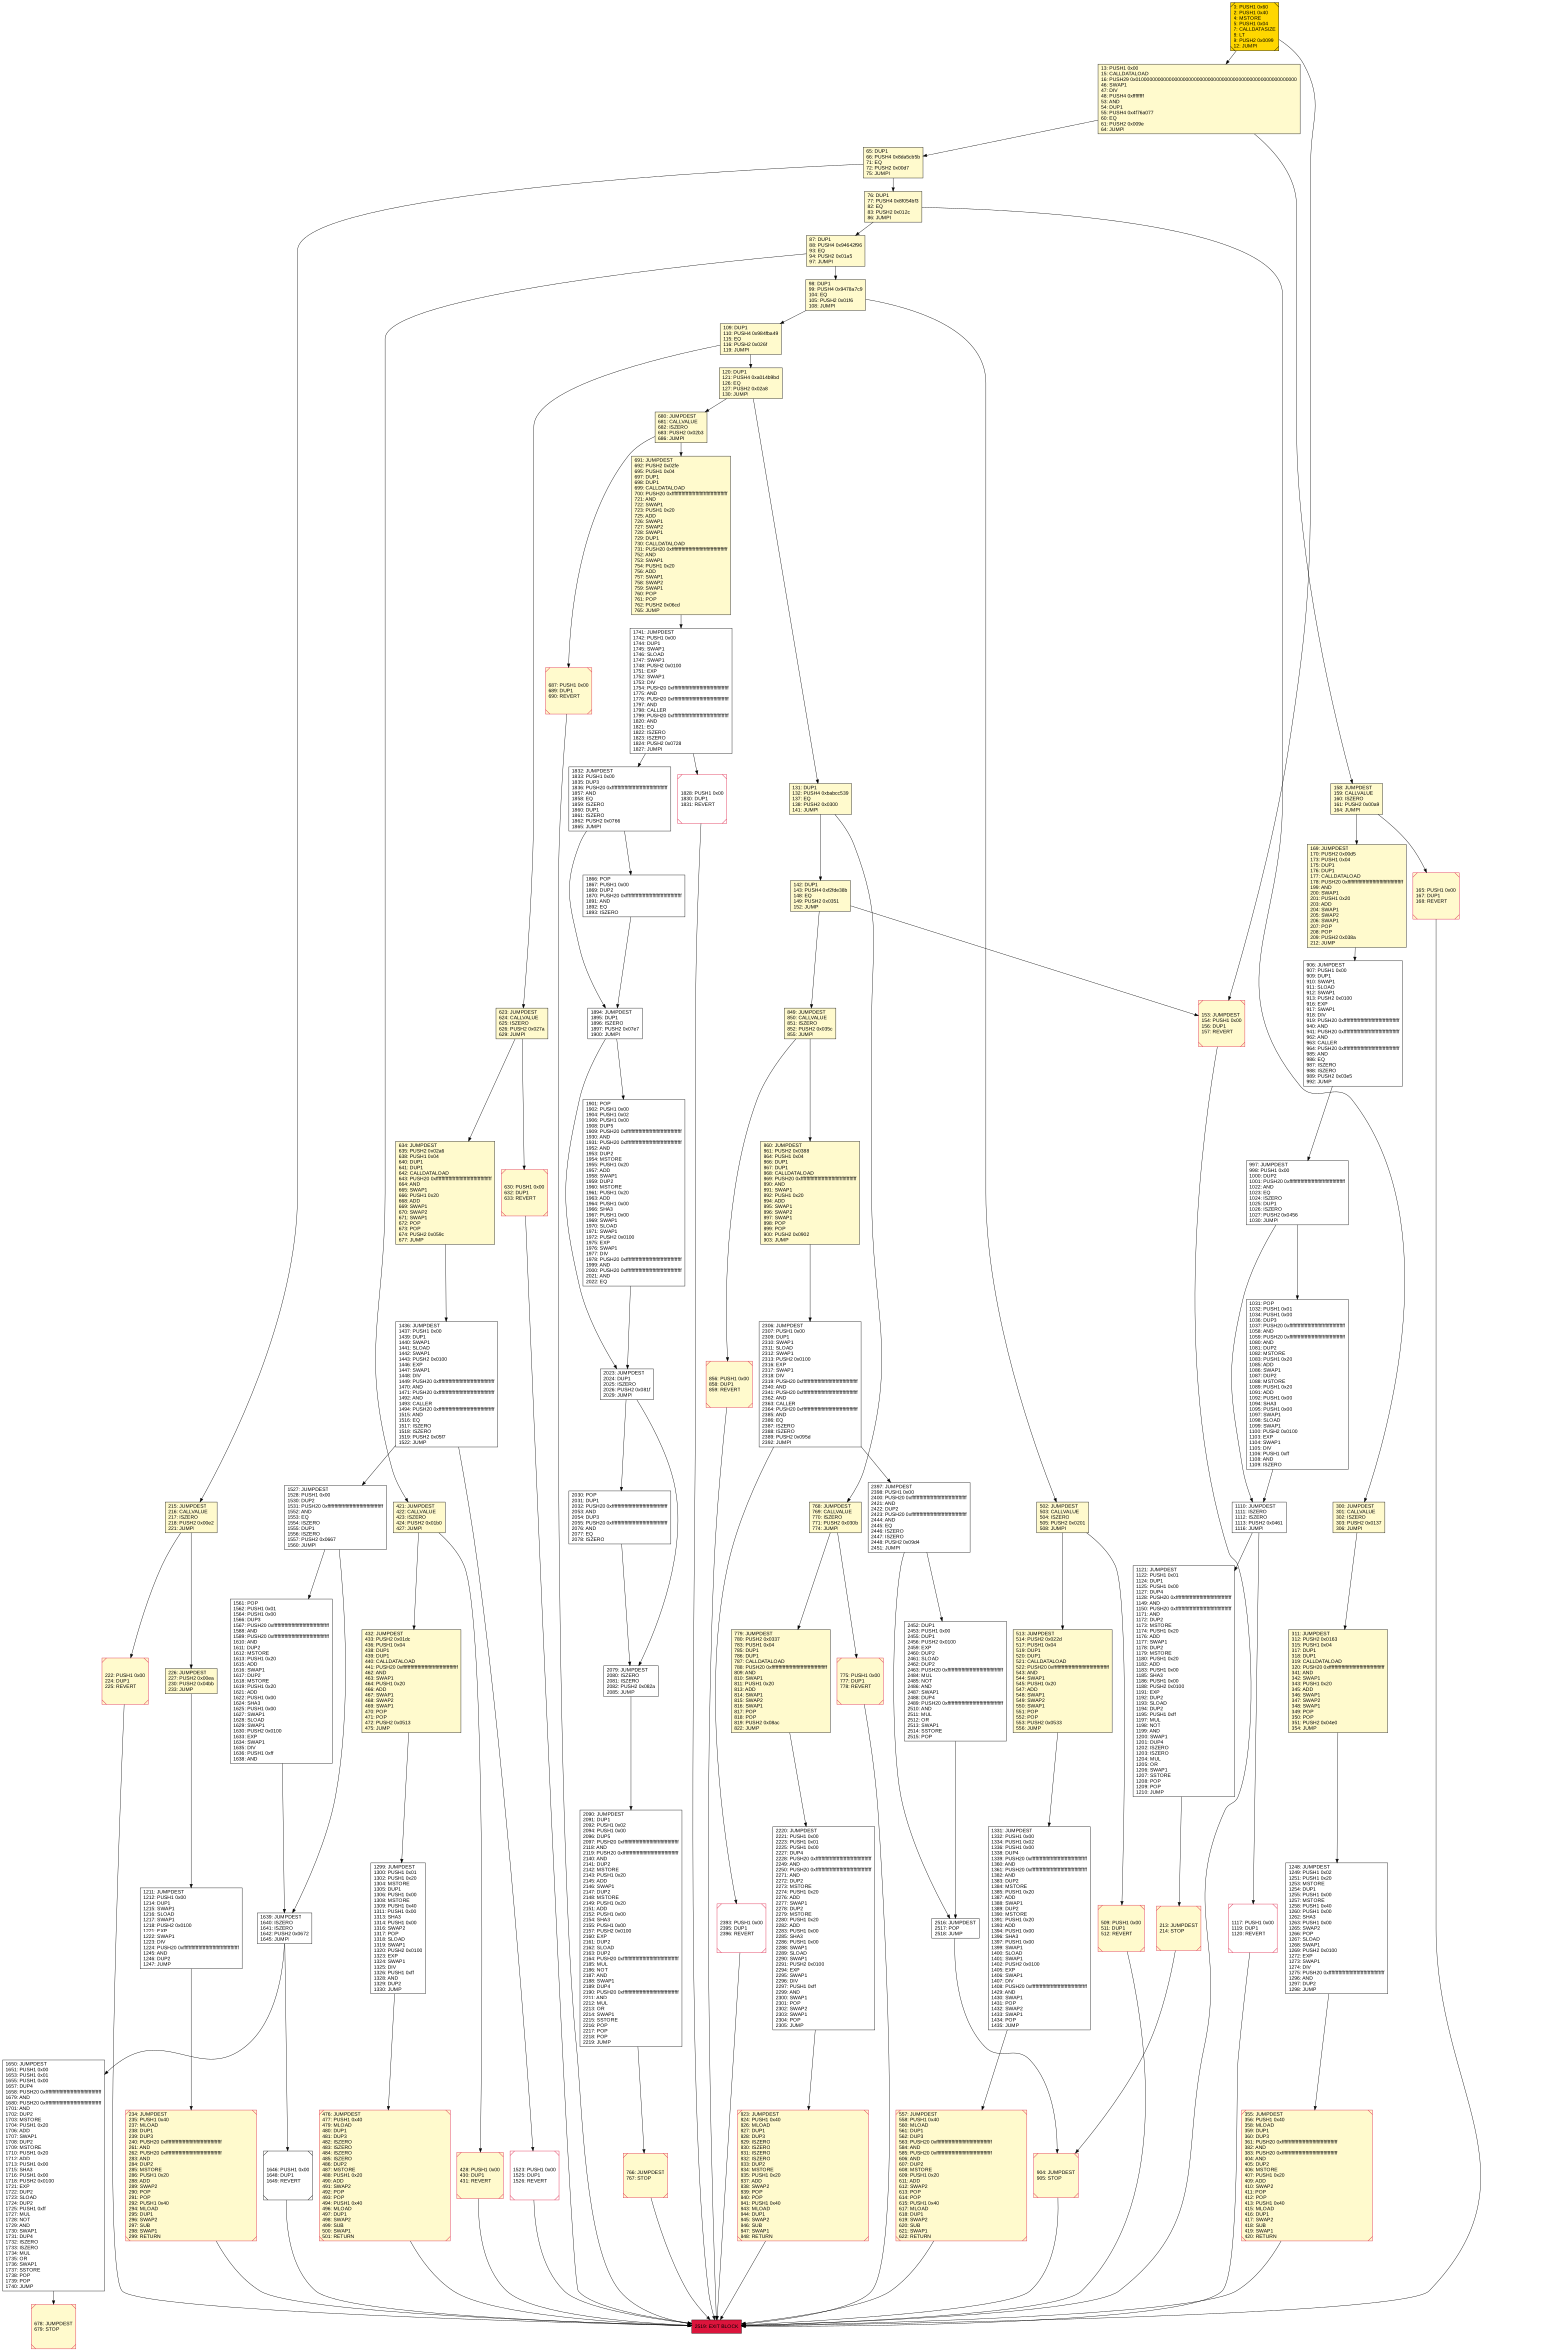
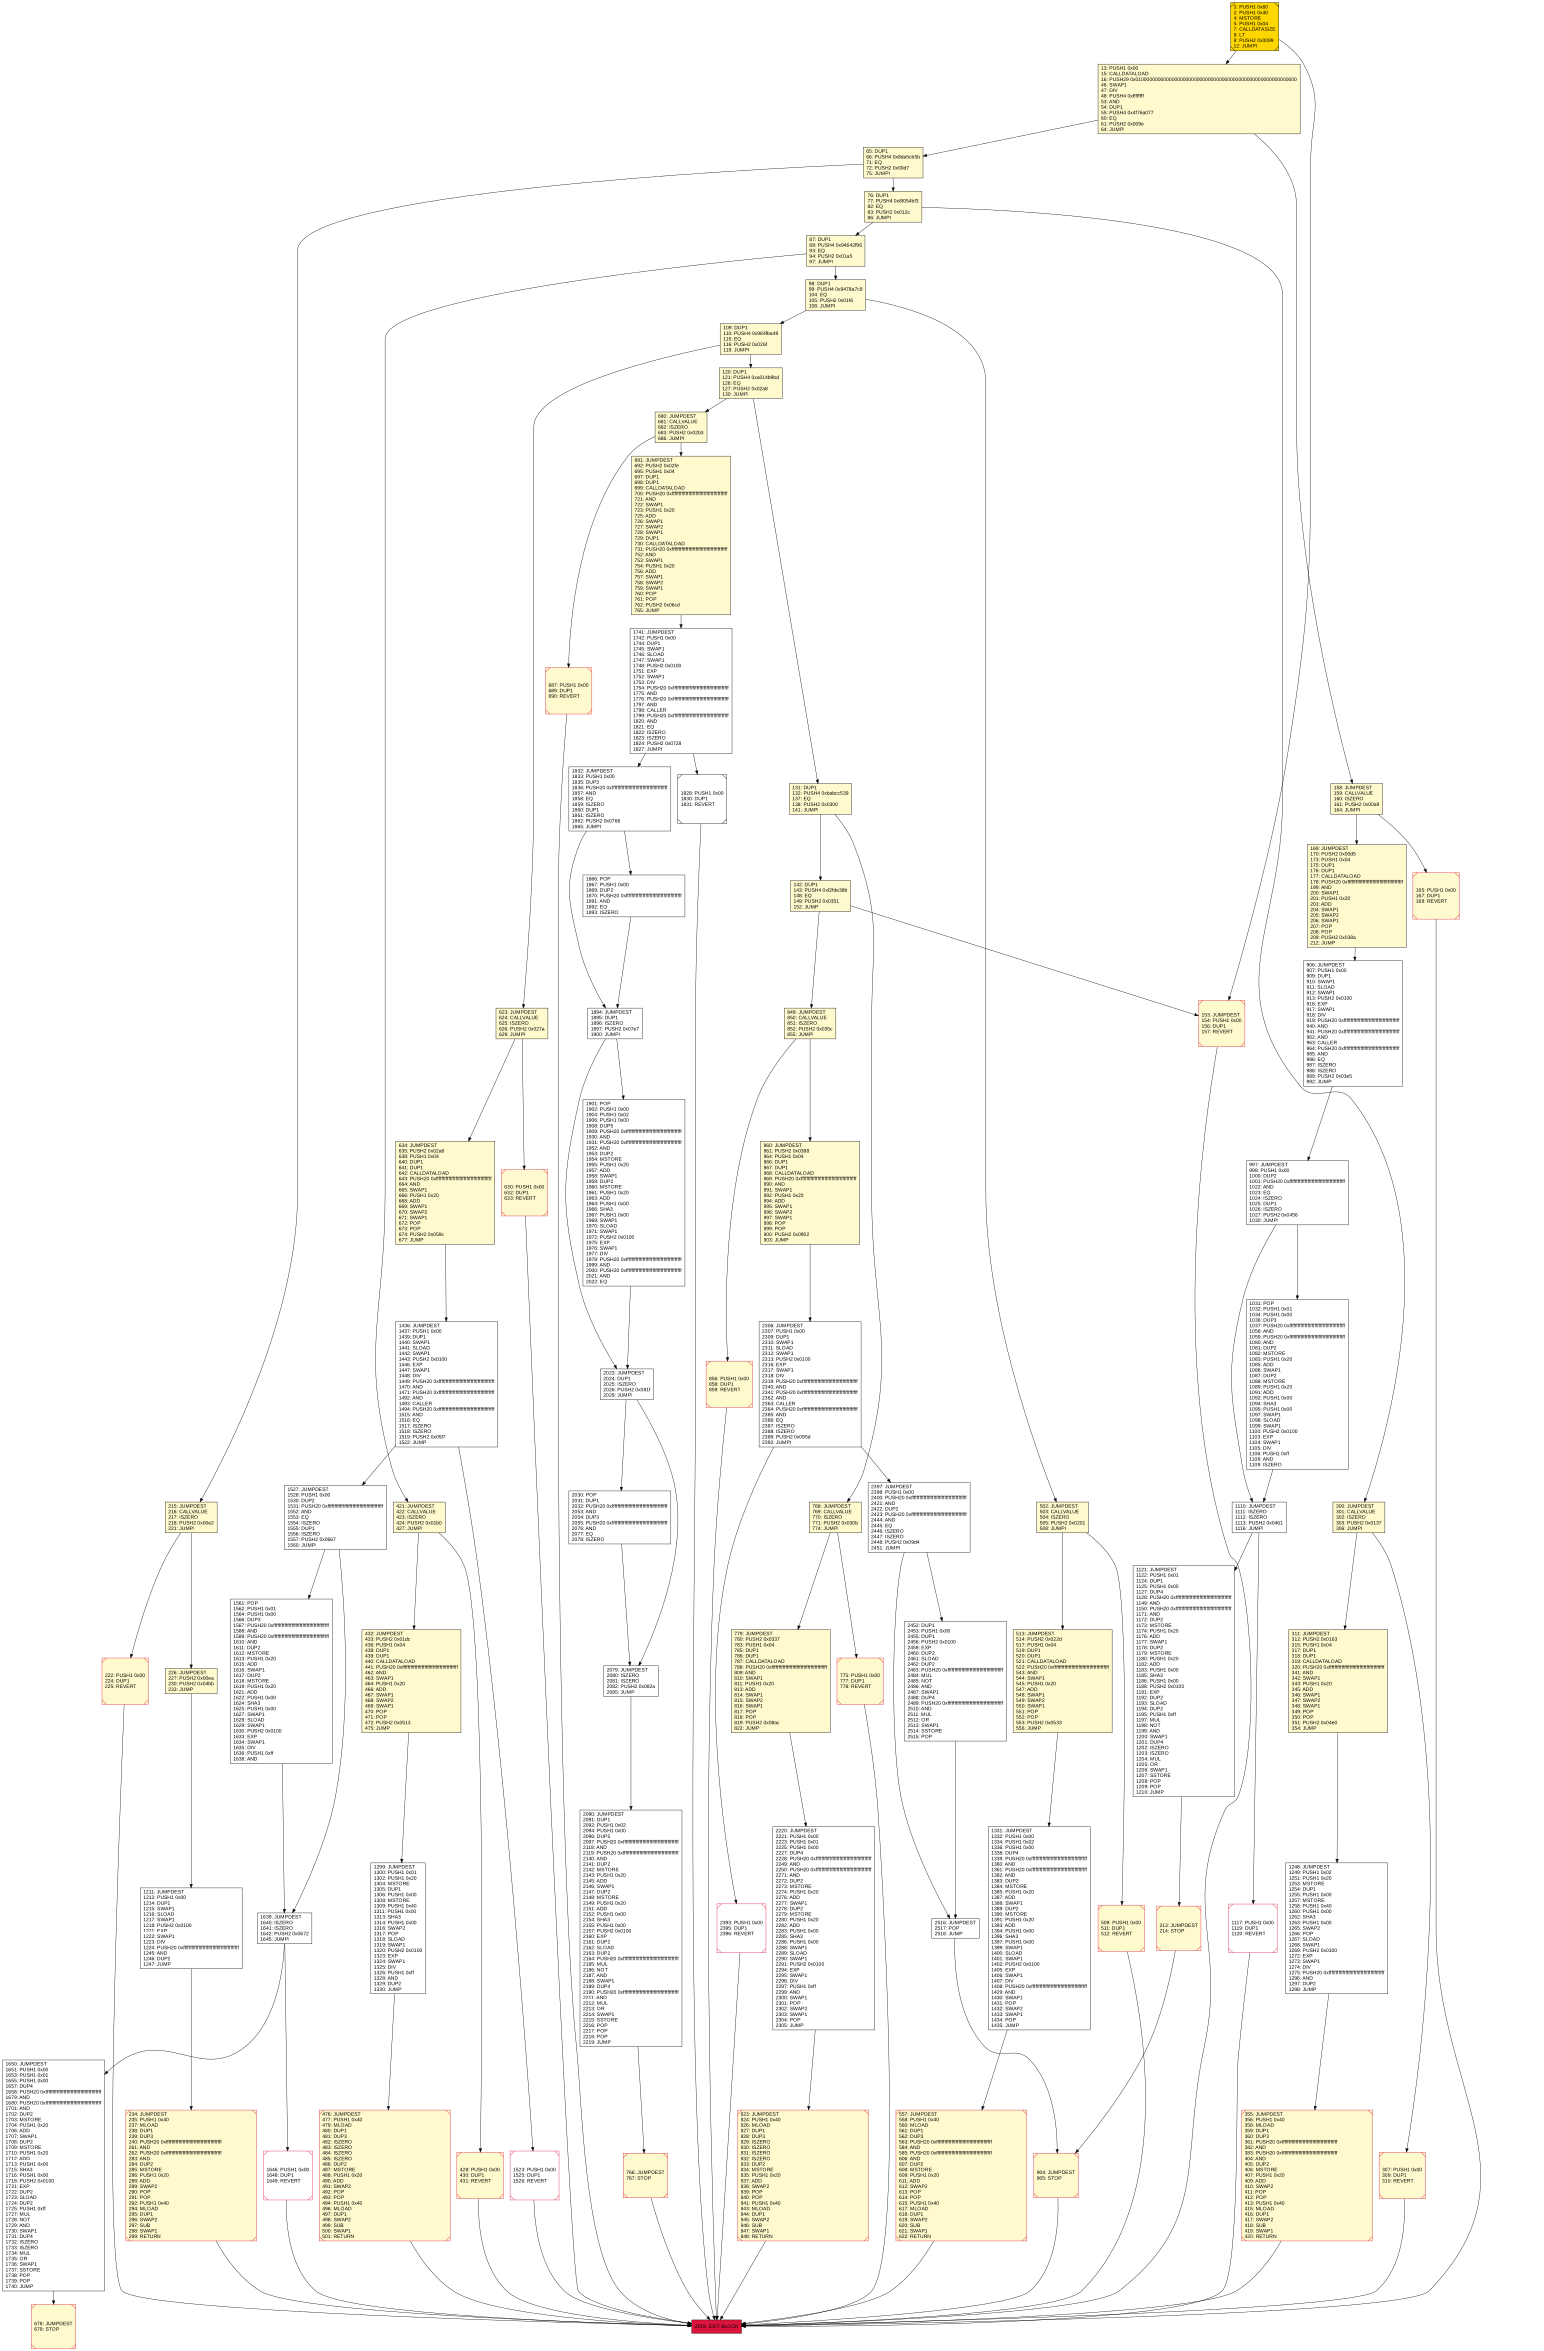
(702, 799) -> (702, 799)
(288, 2175) -> (288, 2175)
none -> (1402, 2175)
